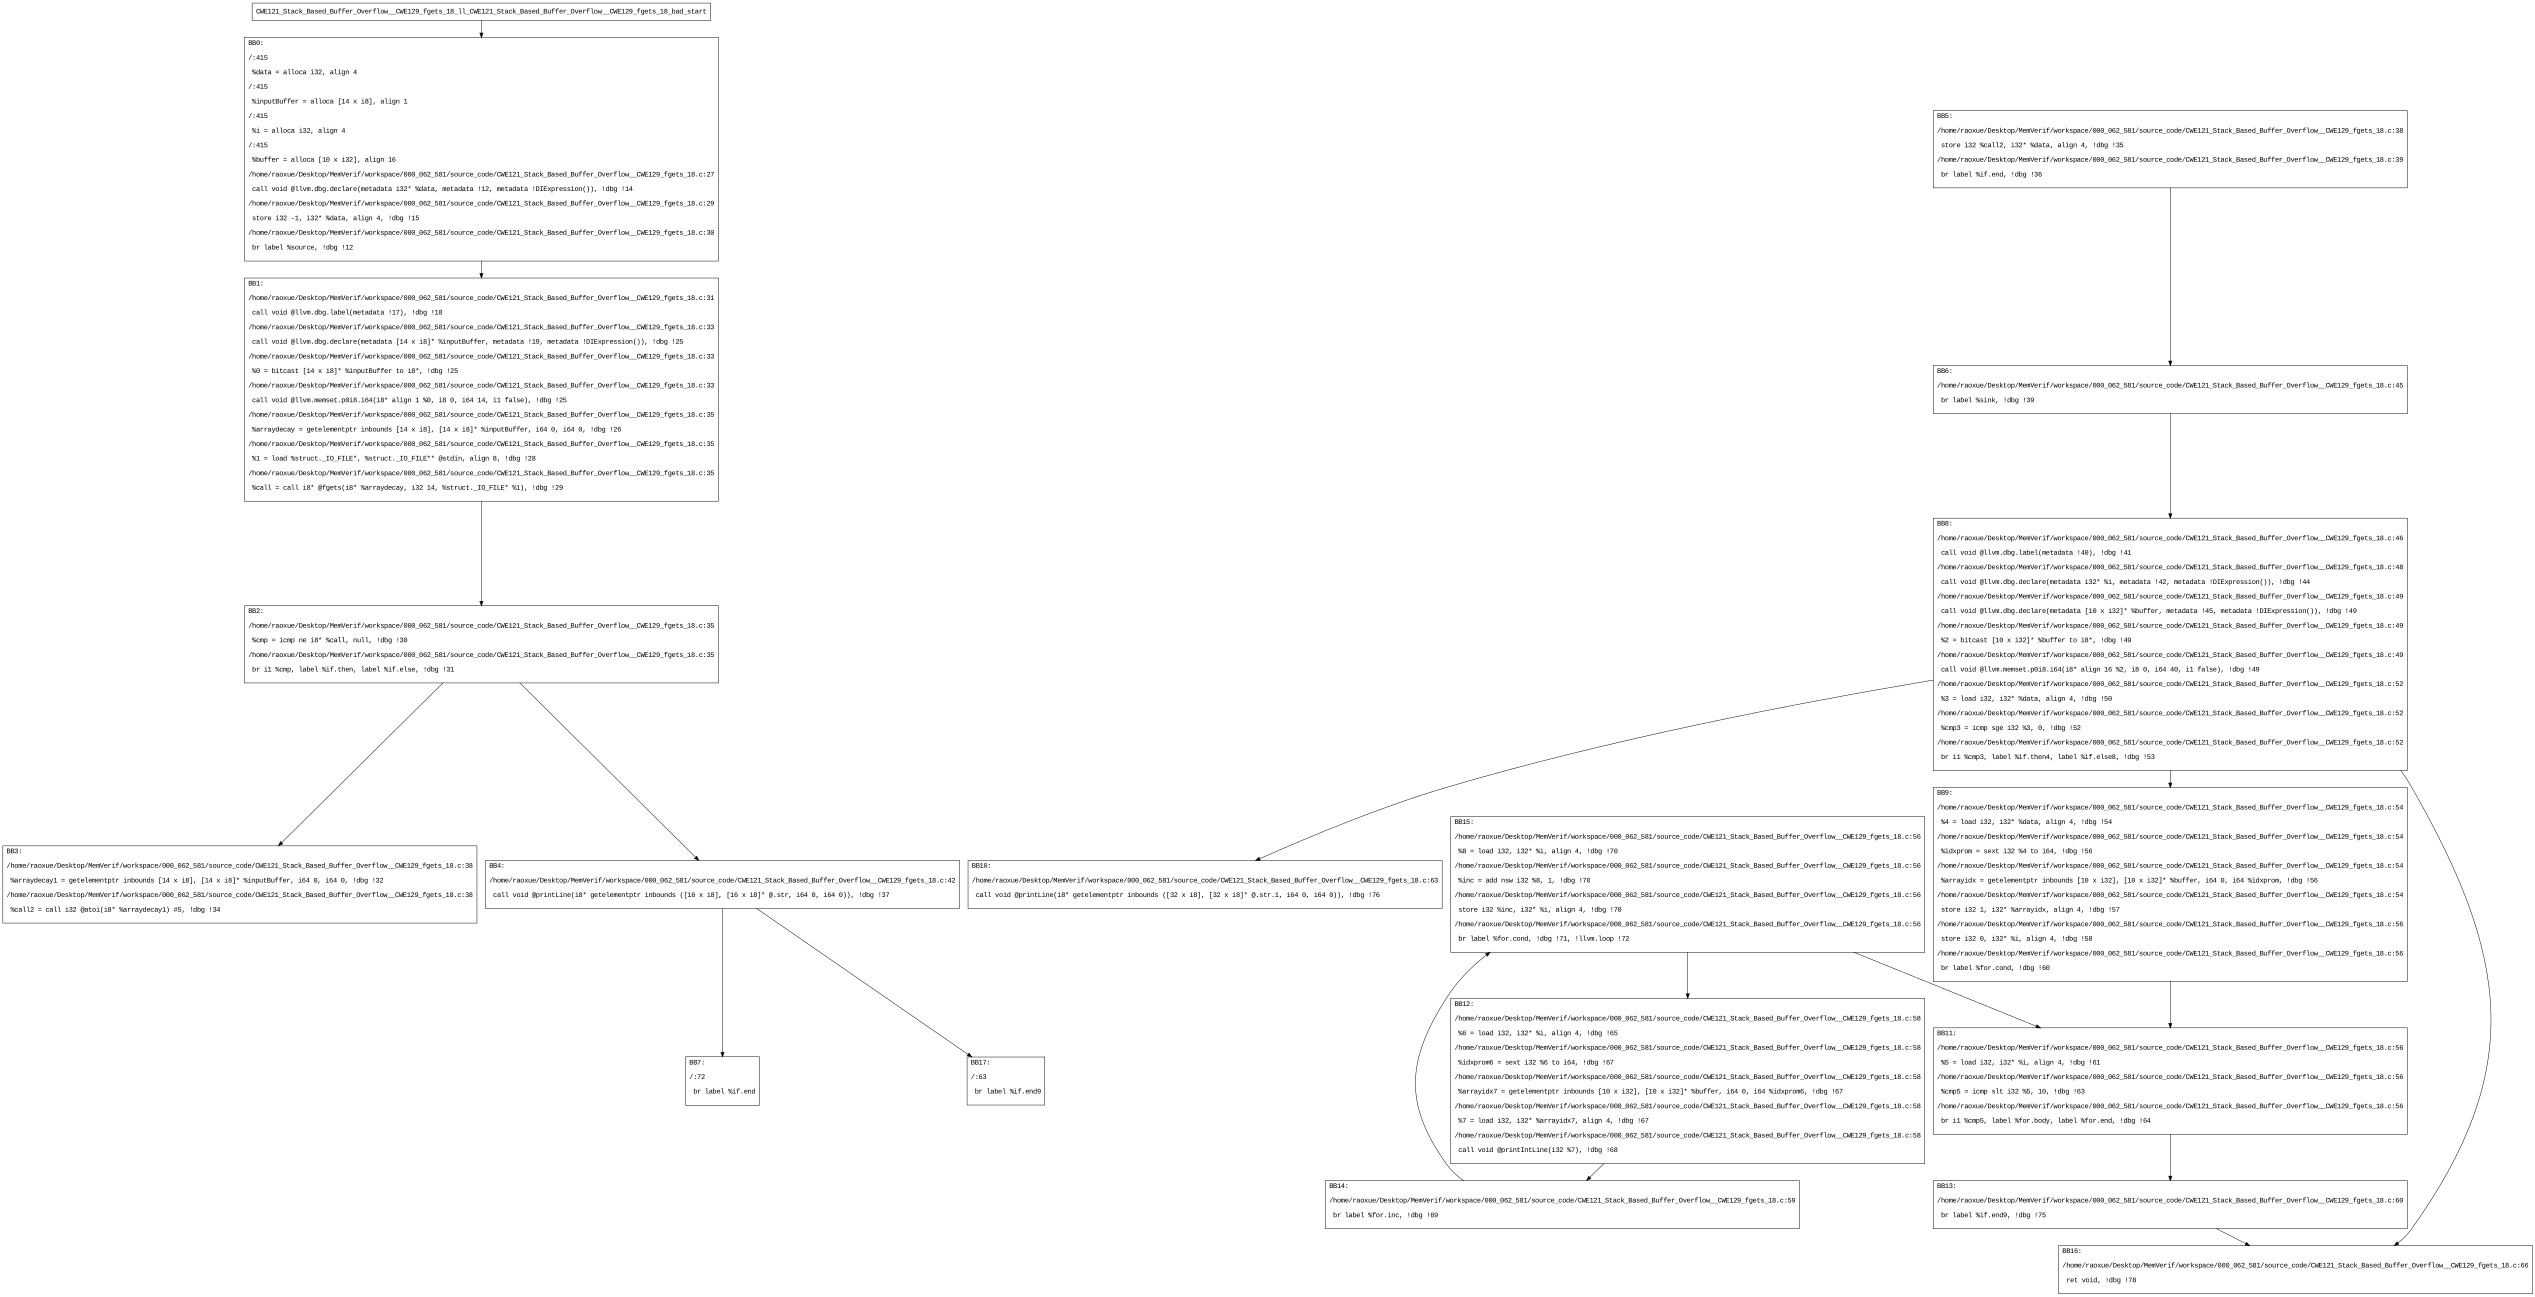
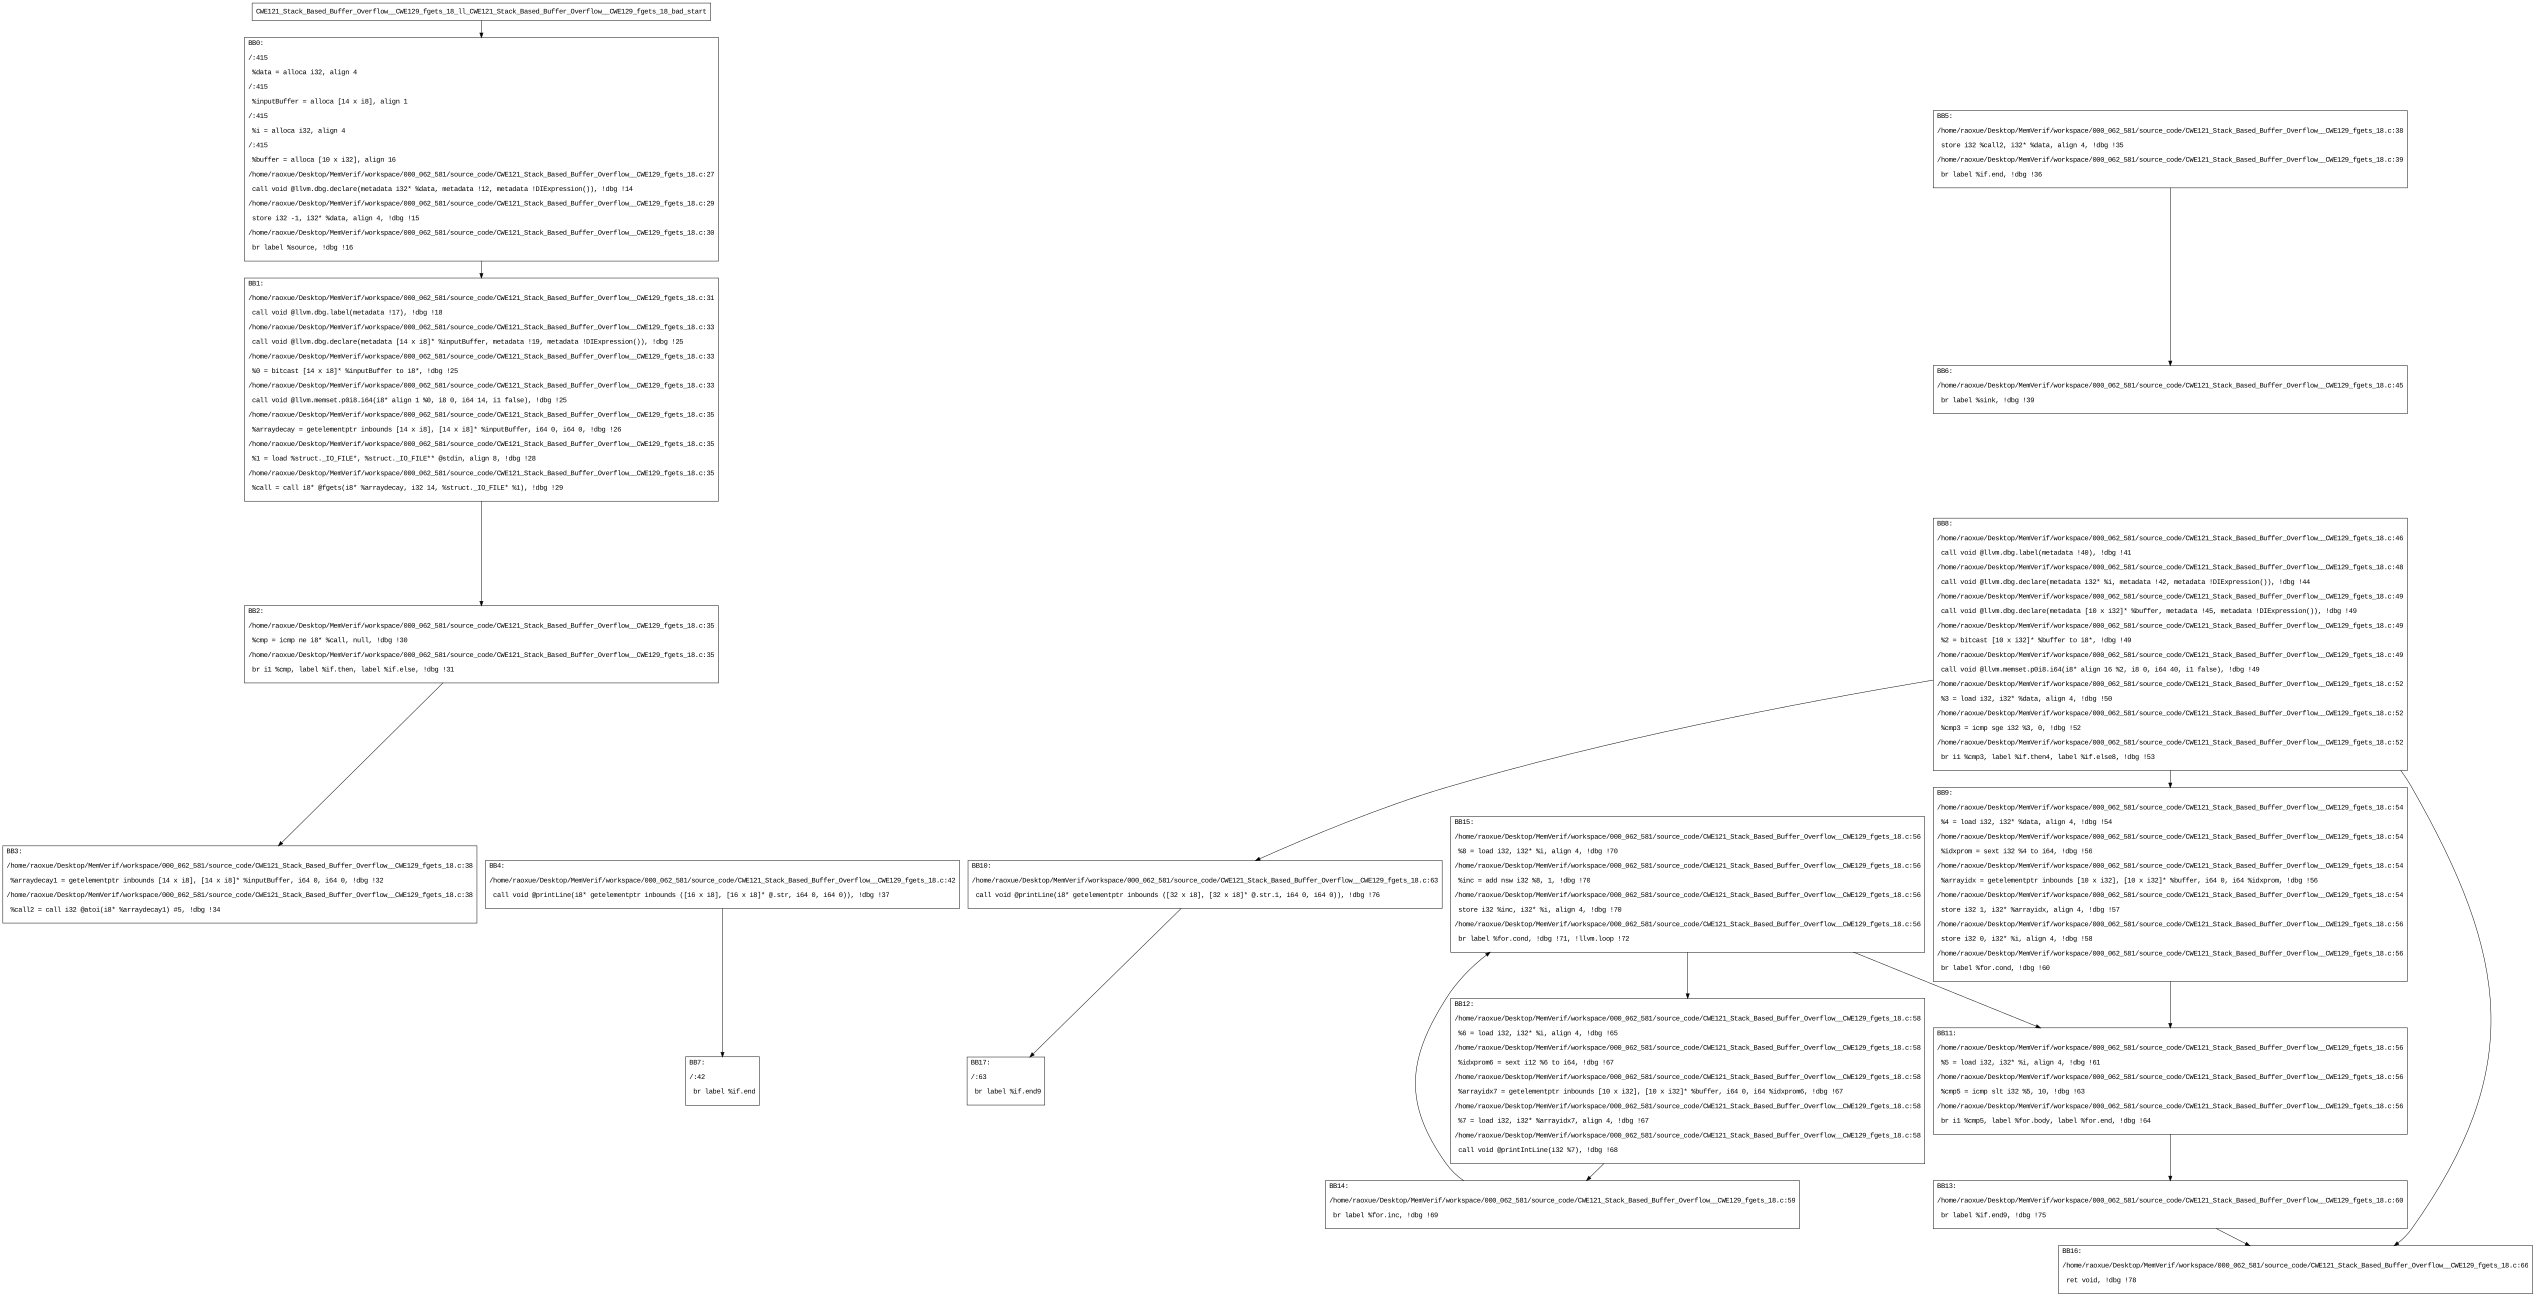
(301, 247) -> (301, 247)
(2170, 463) -> none
(608, 770) -> none
(862, 981) -> (1107, 981)
(1534, 1062) -> (1534, 1062)
(697, 1077) -> (697, 1077)
